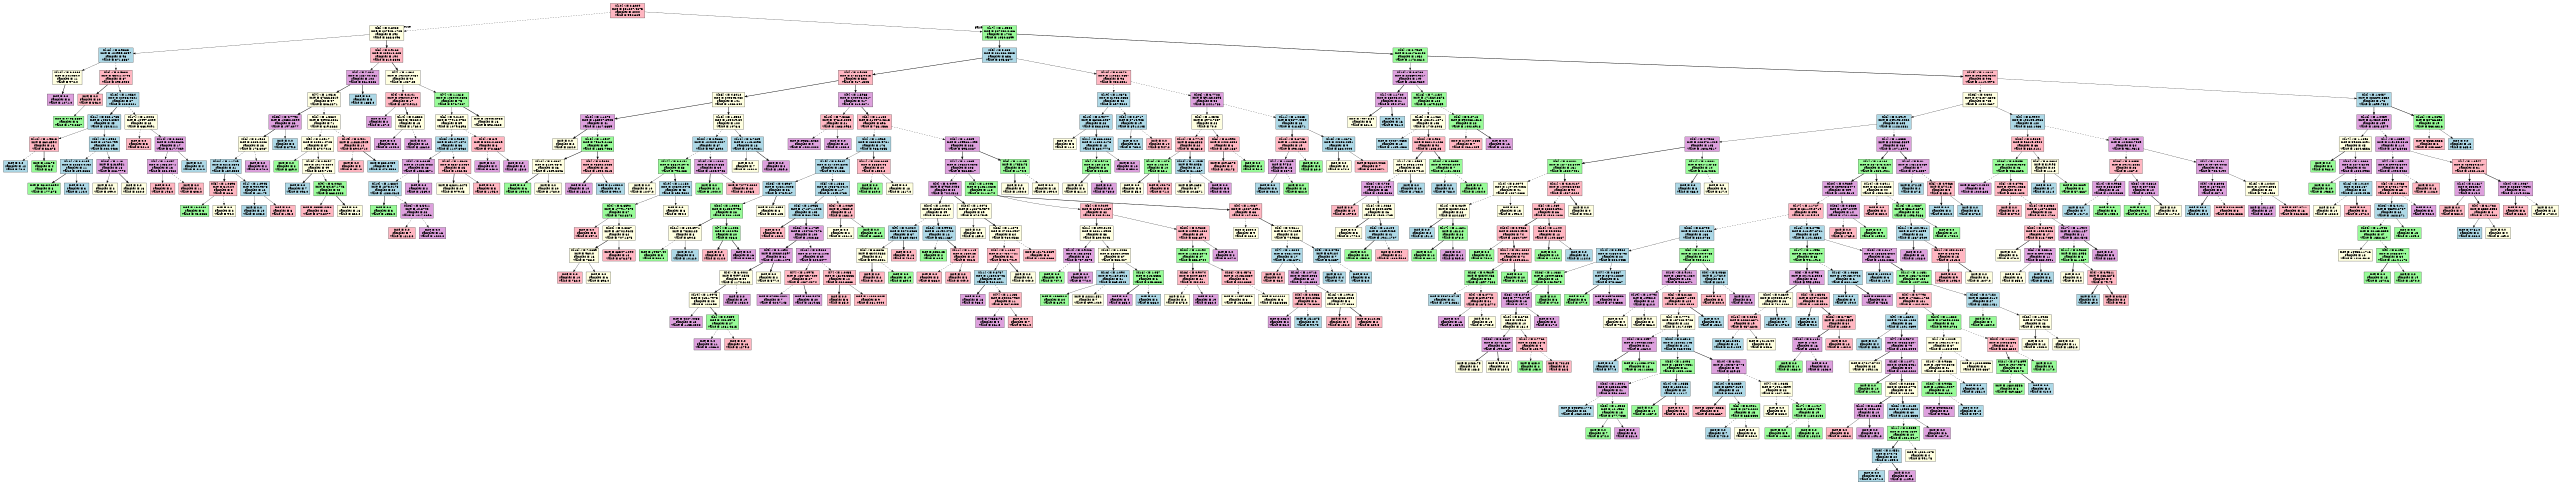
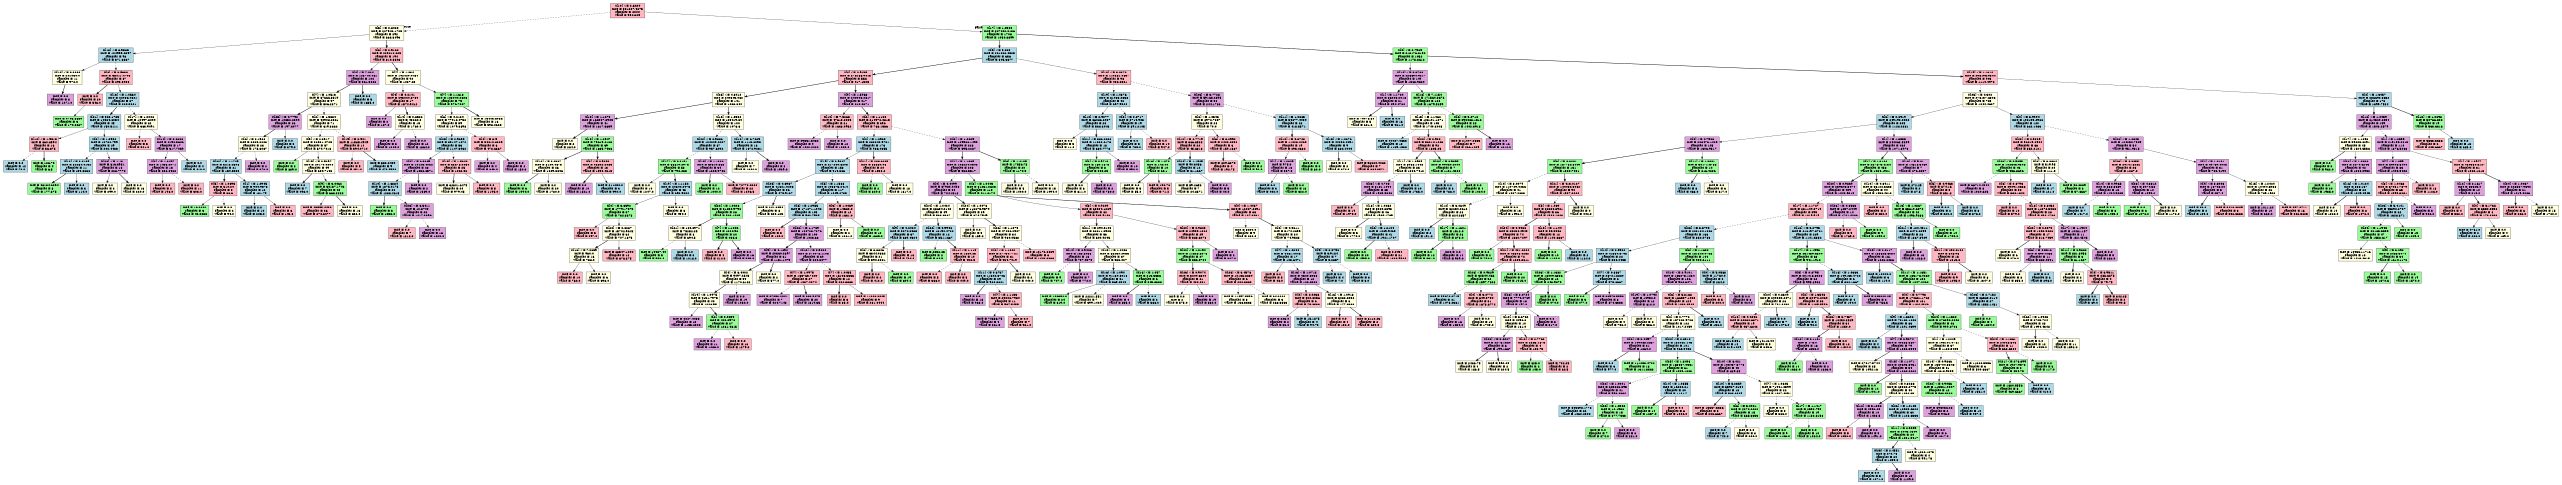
(2341, 200) -> (2341, 200)
(1177, 300) -> (1177, 300)
(1516, 322) -> (1516, 322)
